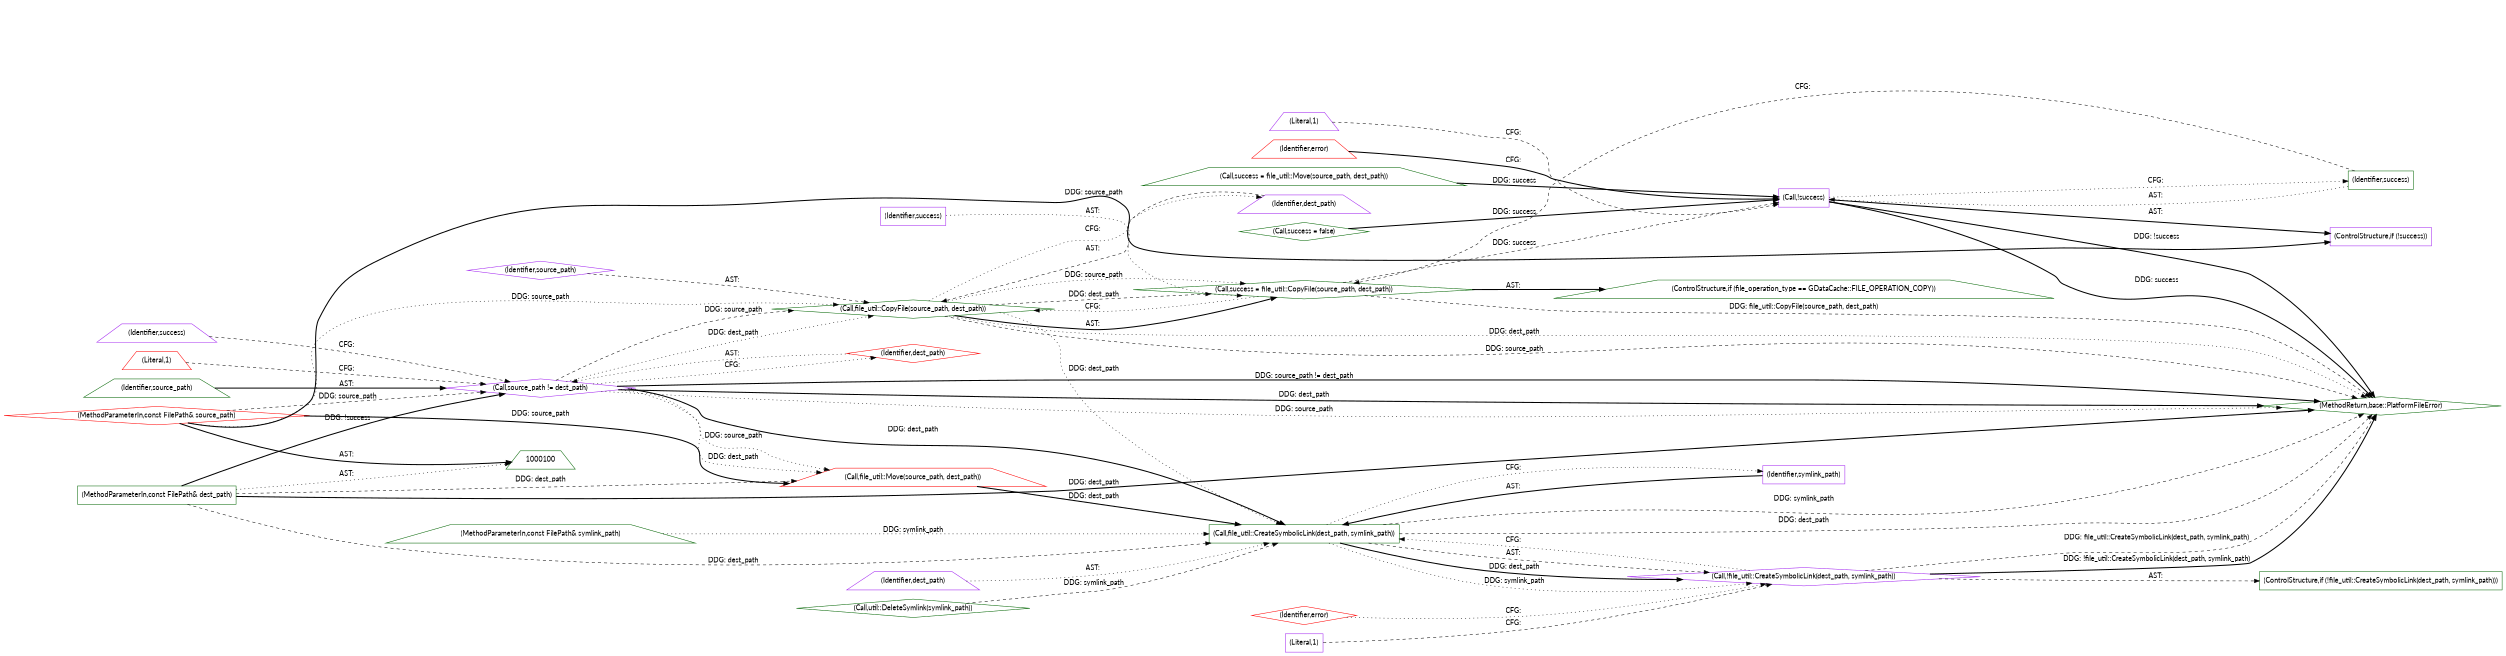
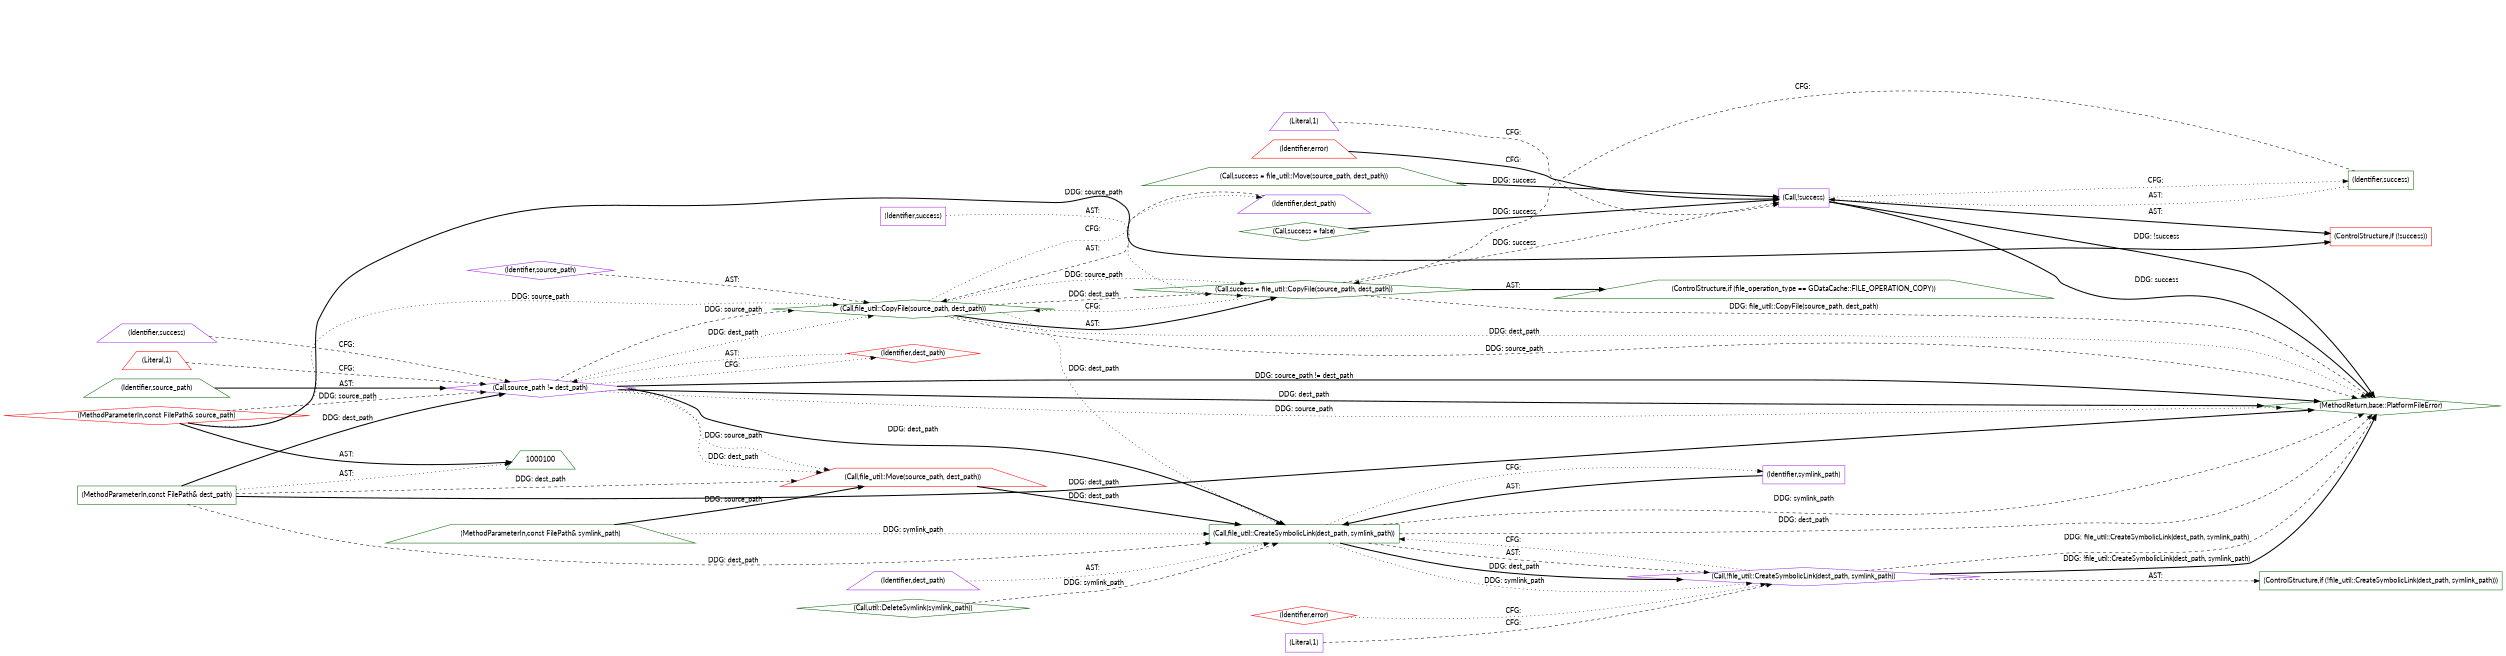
(2381, 237) -> (2381, 237)
(348, 418) -> (348, 418)
(554, 424) -> (737, 508)
